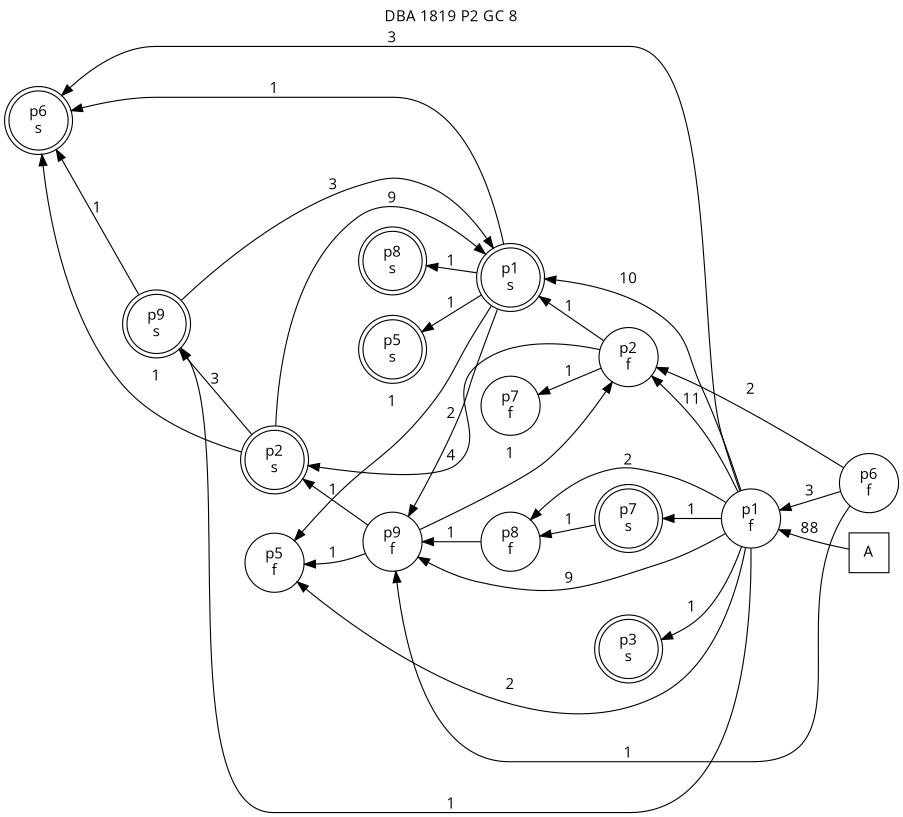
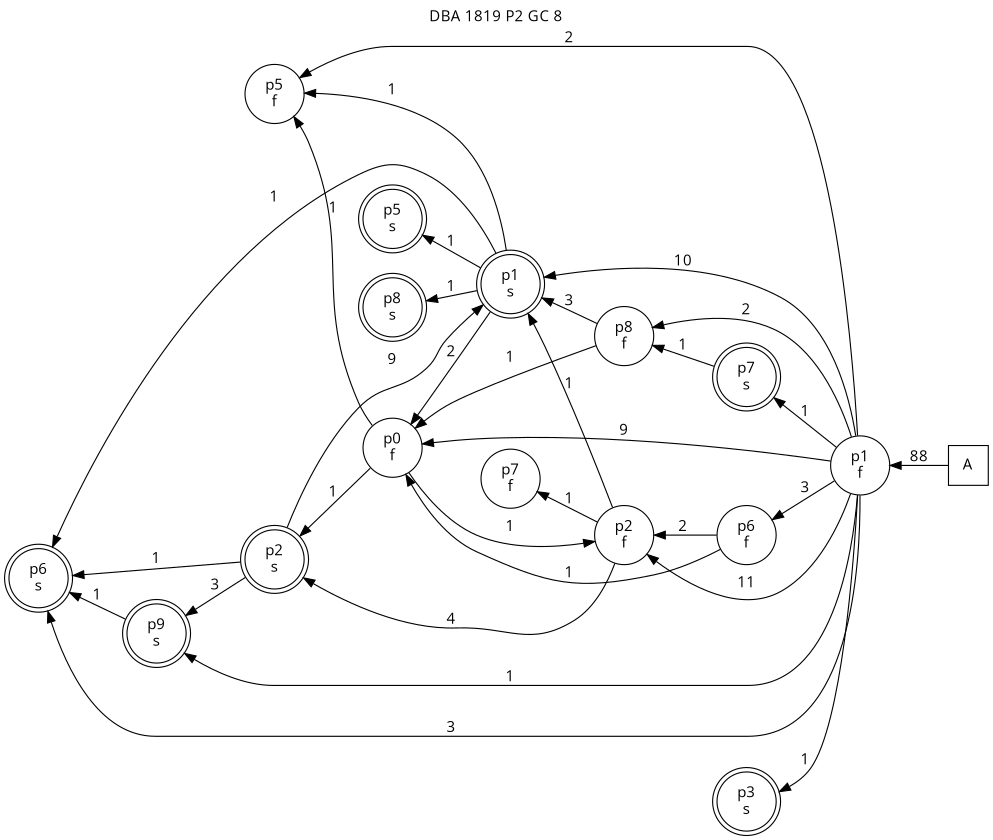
(330, 197) -> (575, 313)
(816, 499) -> (808, 497)
(393, 542) -> (393, 448)
